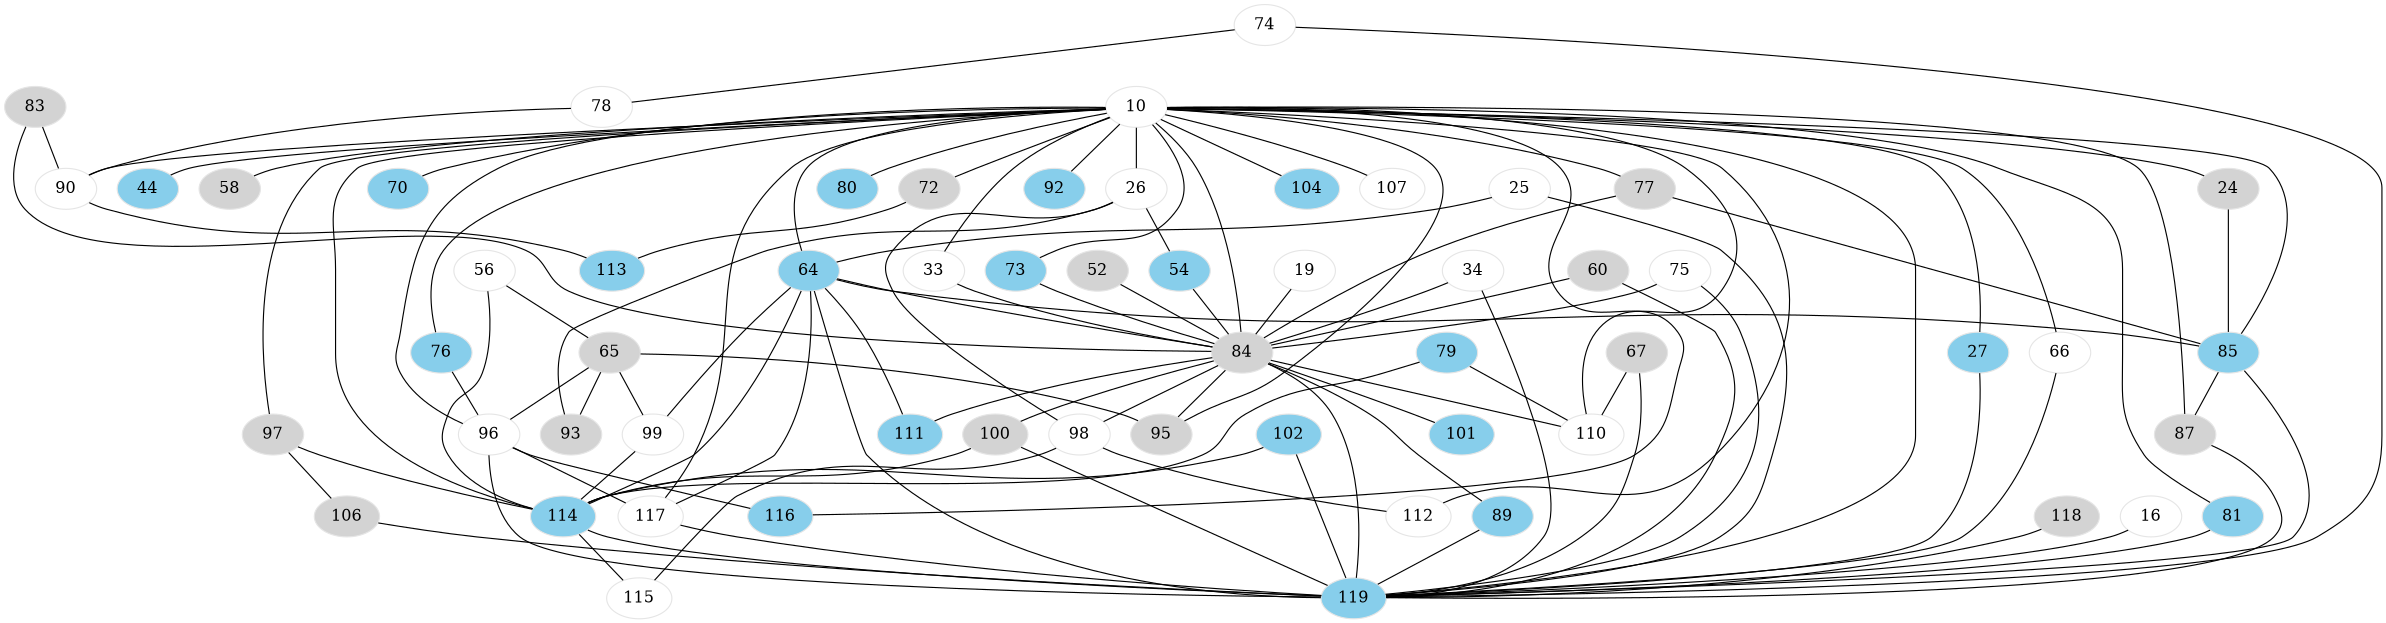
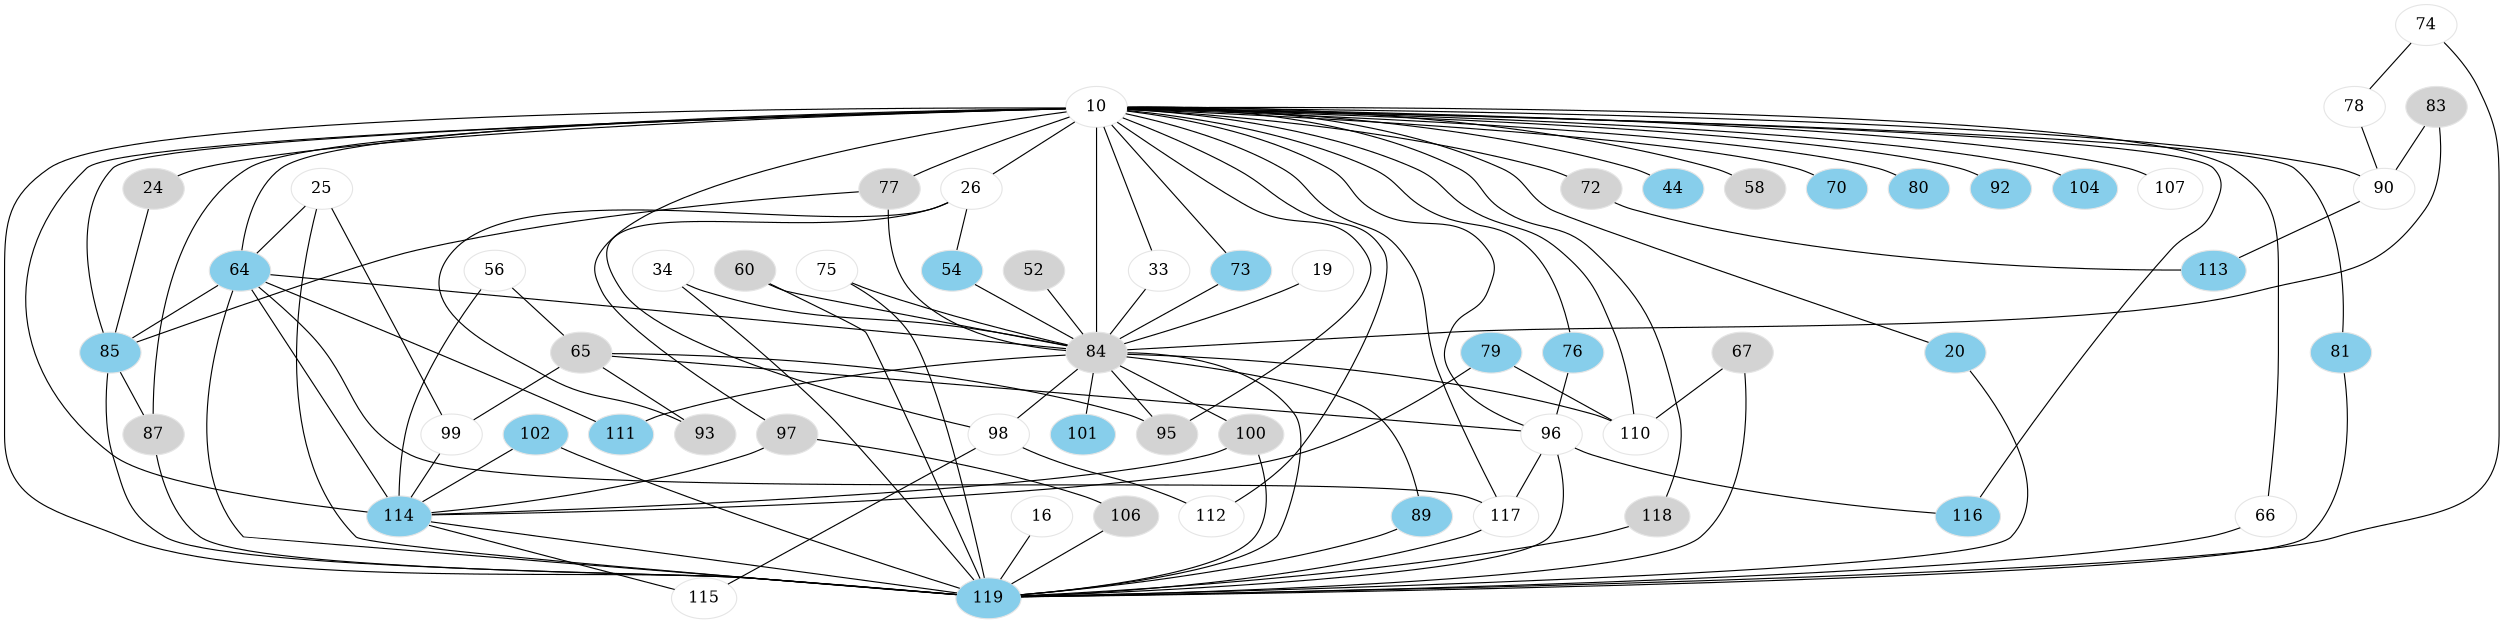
none -> (1492, 202)
(733, 343) -> (387, 312)
(1978, 353) -> (1955, 353)
